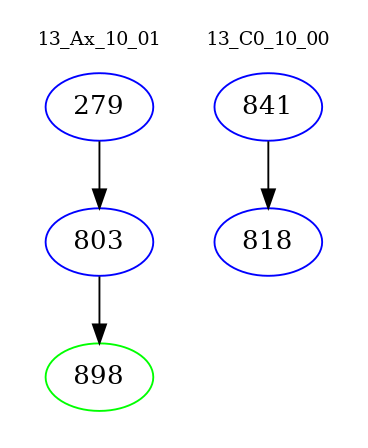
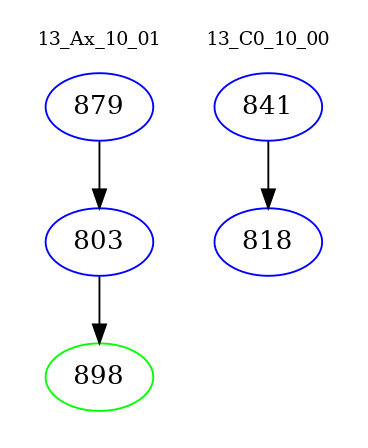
(99, 107) -> (99, 107)
